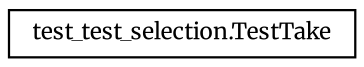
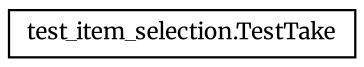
(182, 34) -> (182, 34)
